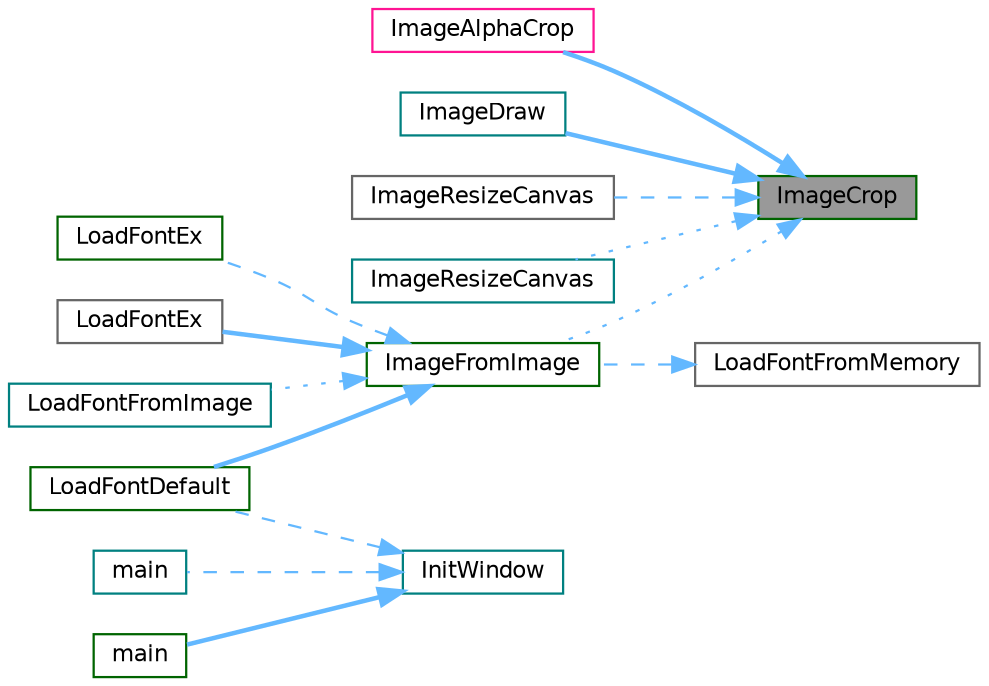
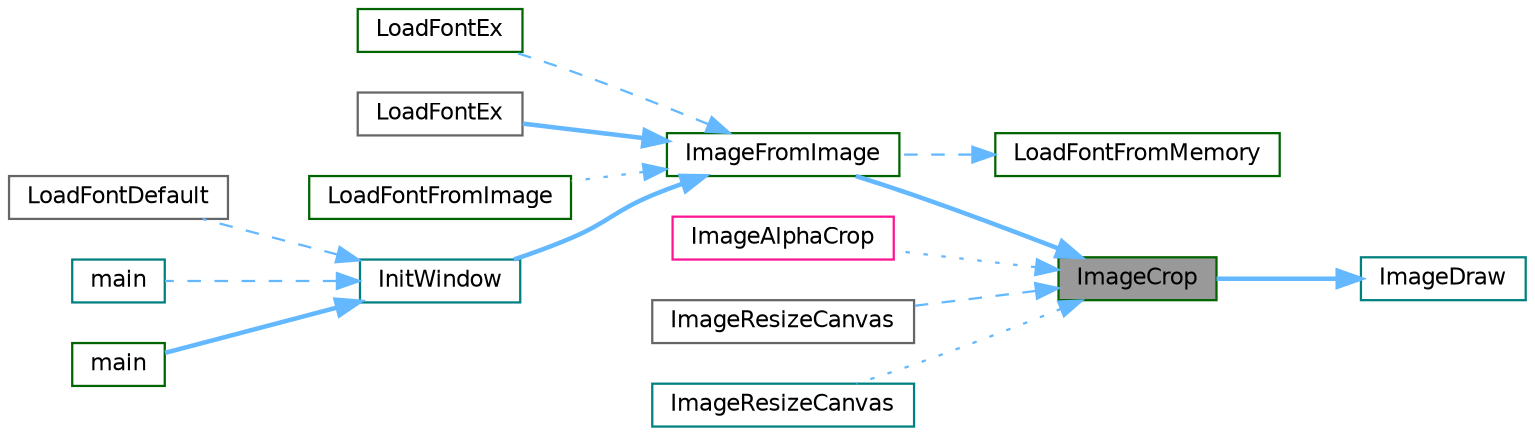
(676, 102) -> (965, 259)
(651, 153) -> (1277, 279)
(673, 293) -> (958, 211)
(837, 364) -> (1138, 155)
(140, 405) -> (440, 197)
(312, 433) -> (600, 224)
(140, 489) -> (118, 197)
